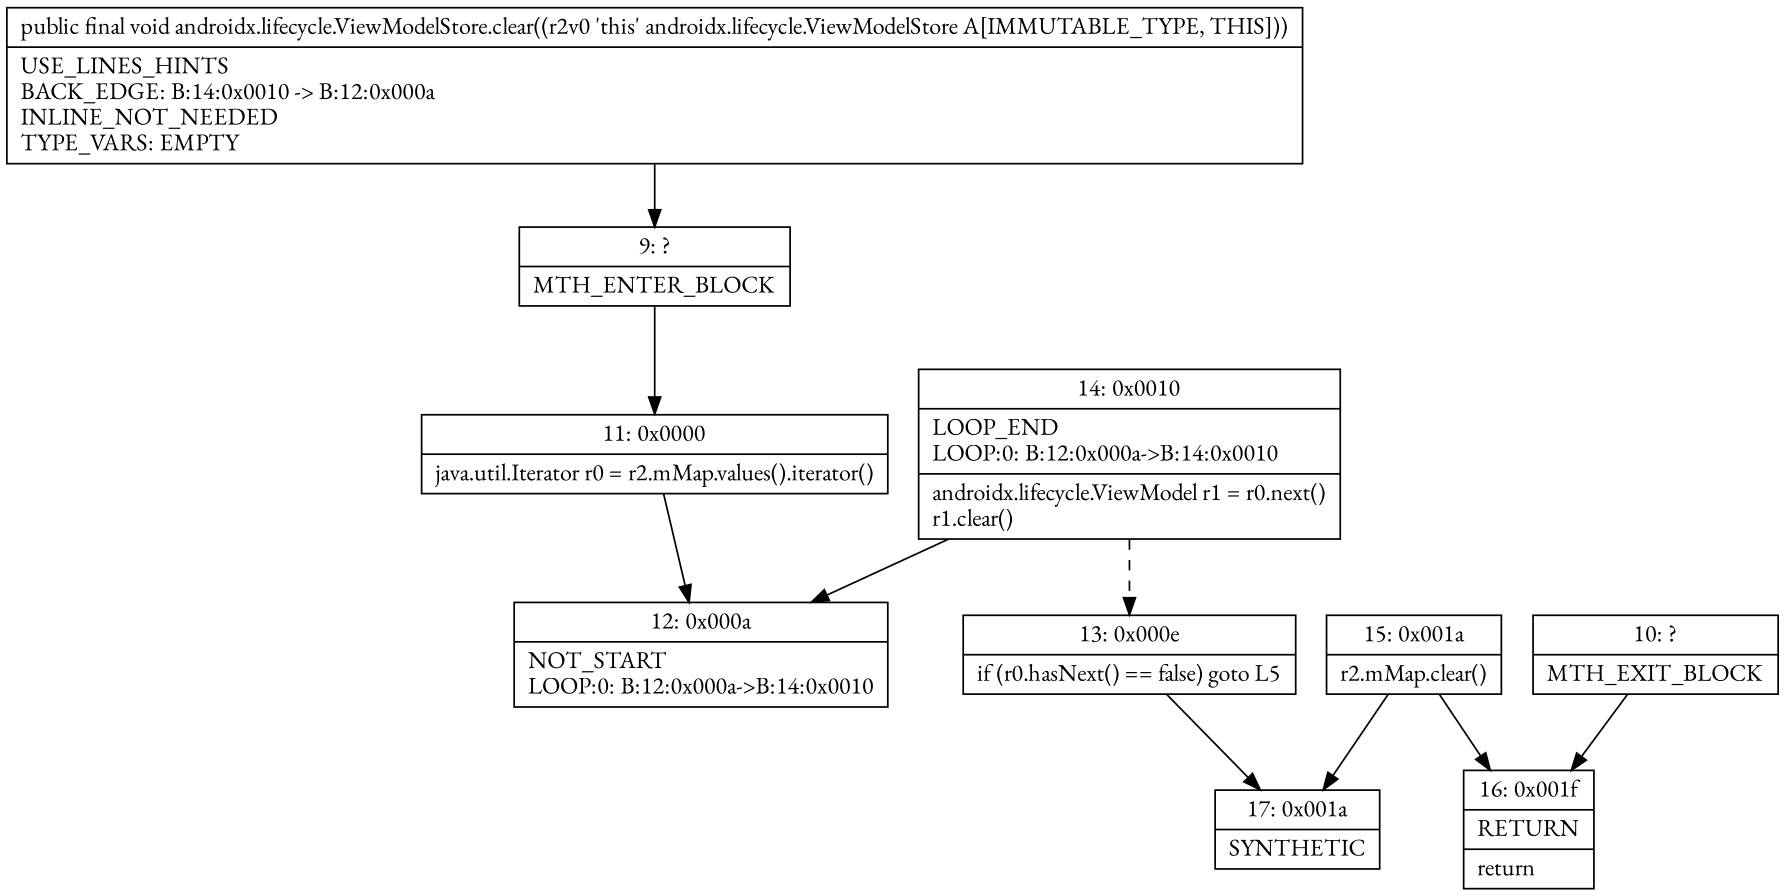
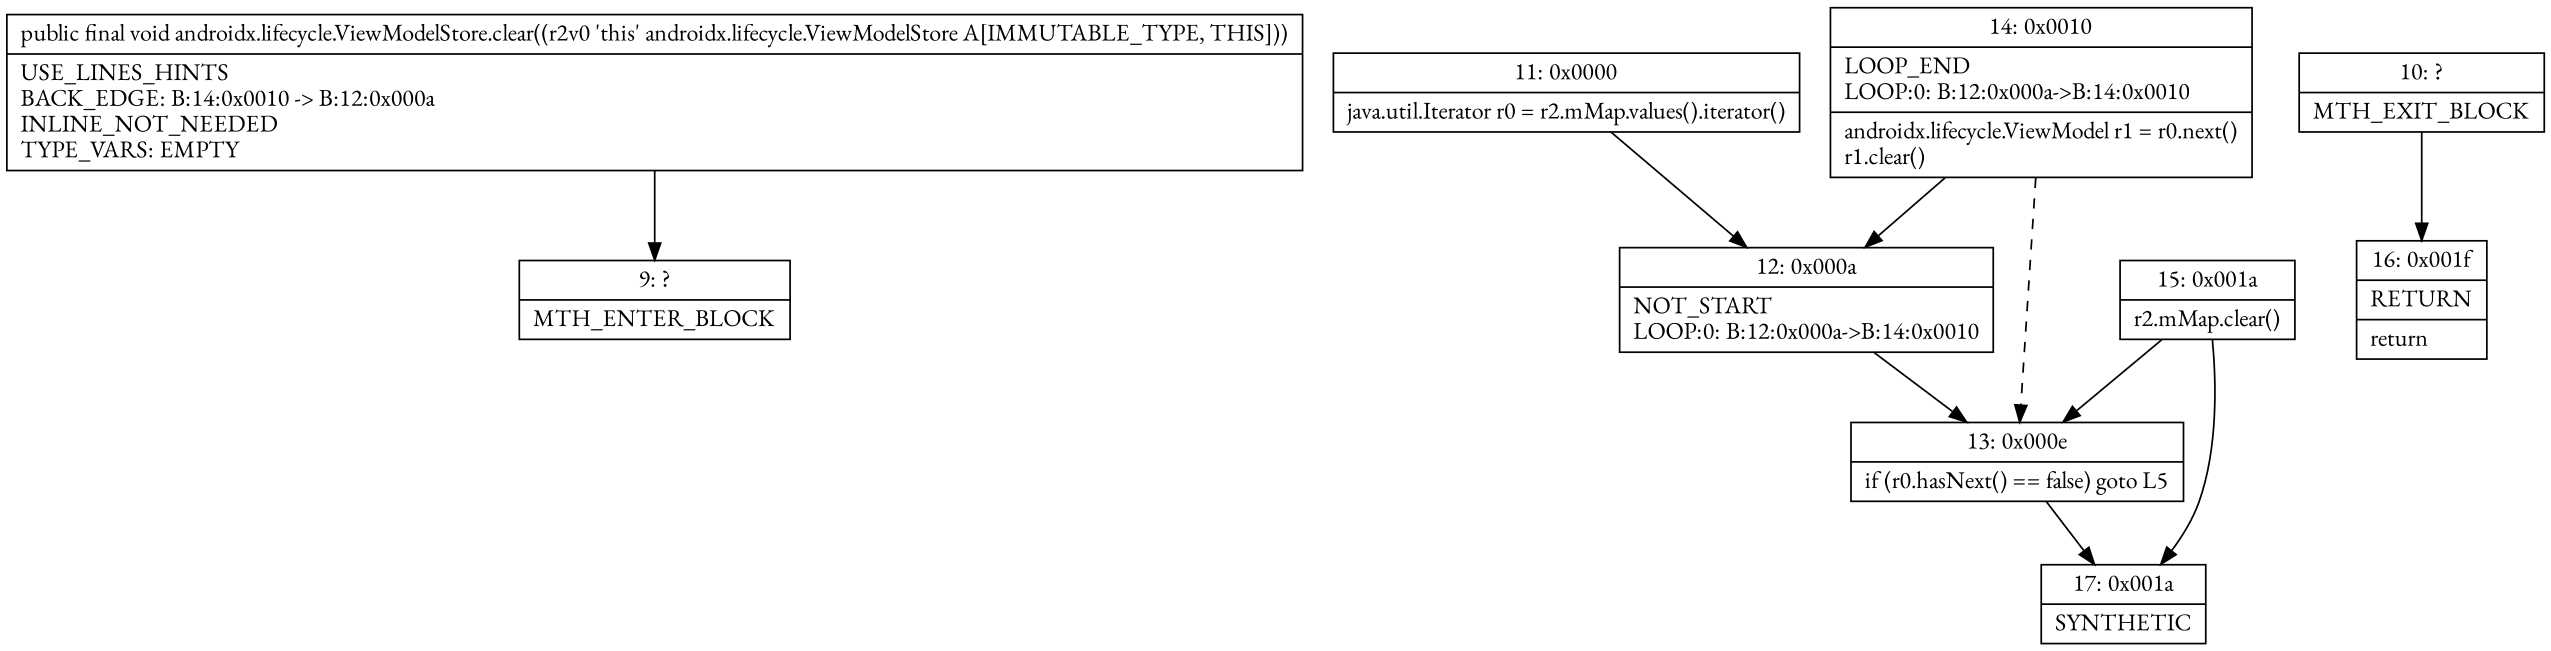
(655, 351) -> none
none -> (1913, 382)
(1460, 725) -> (2119, 375)
